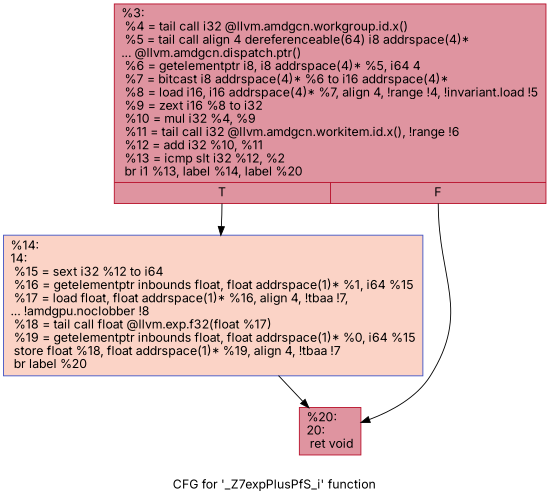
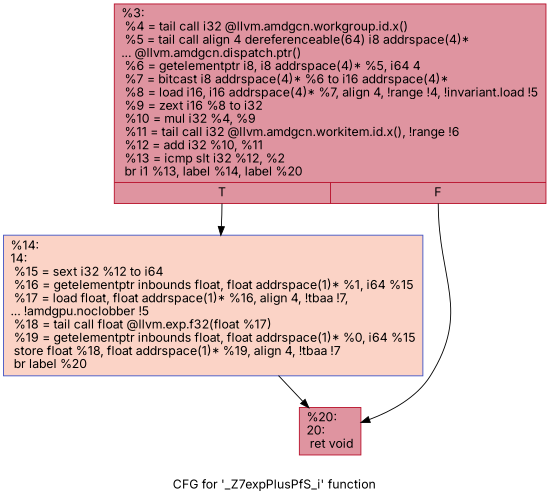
(80, 312) -> (80, 312)
